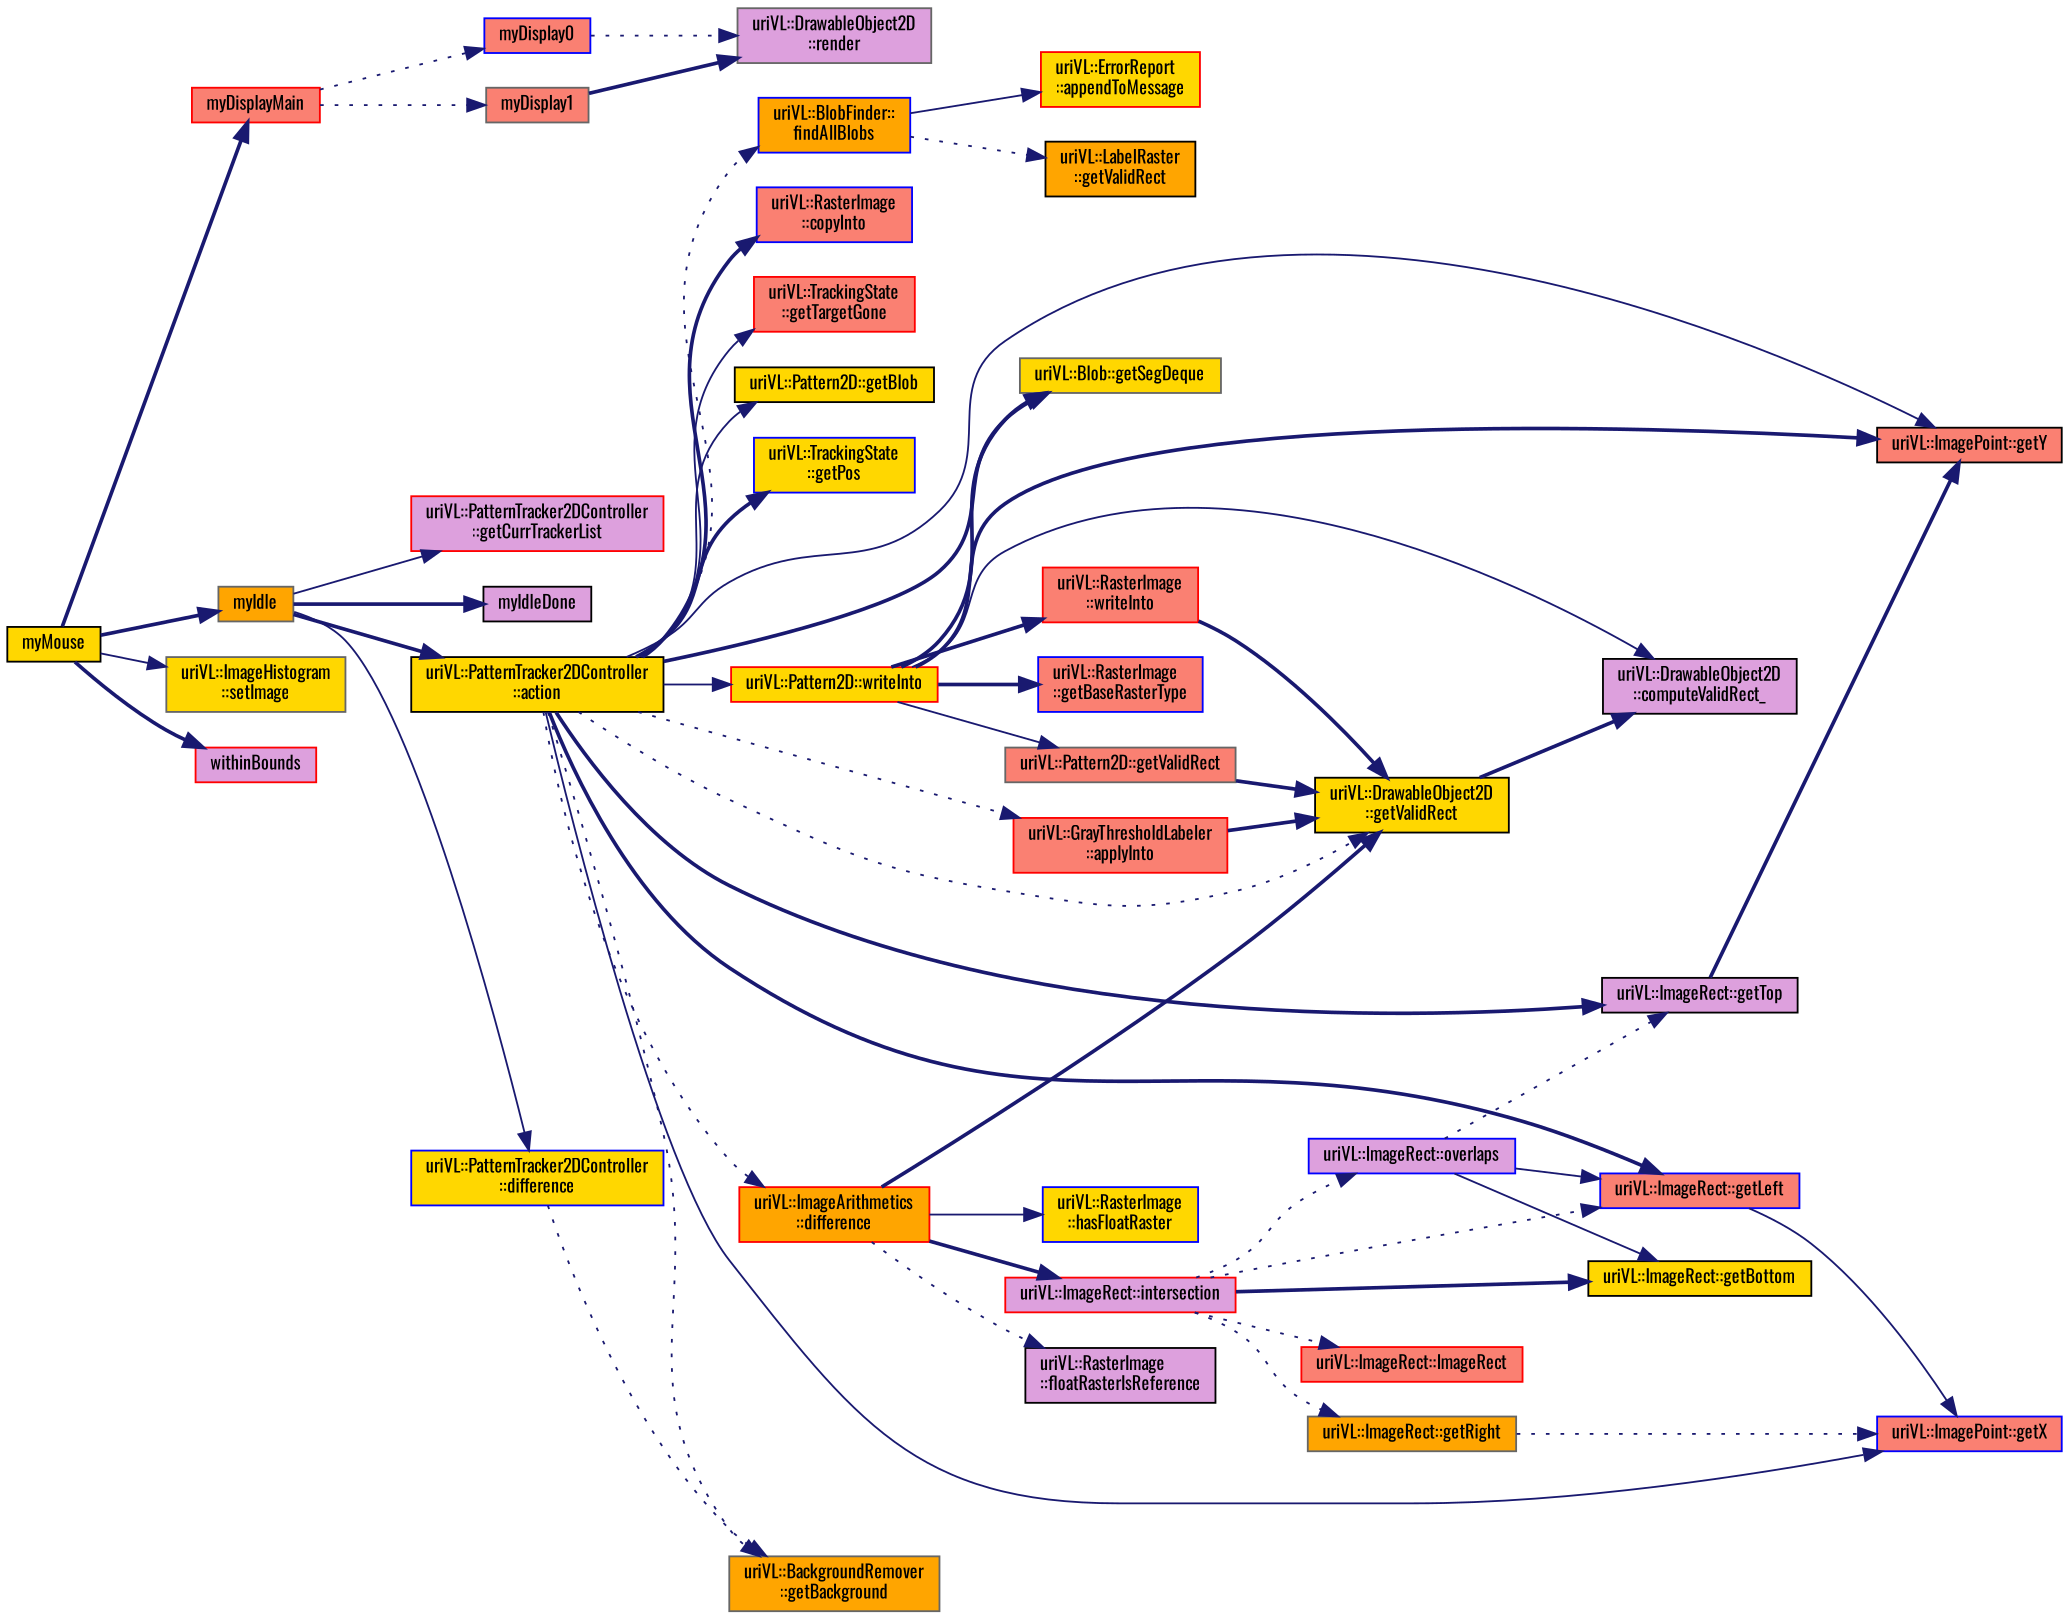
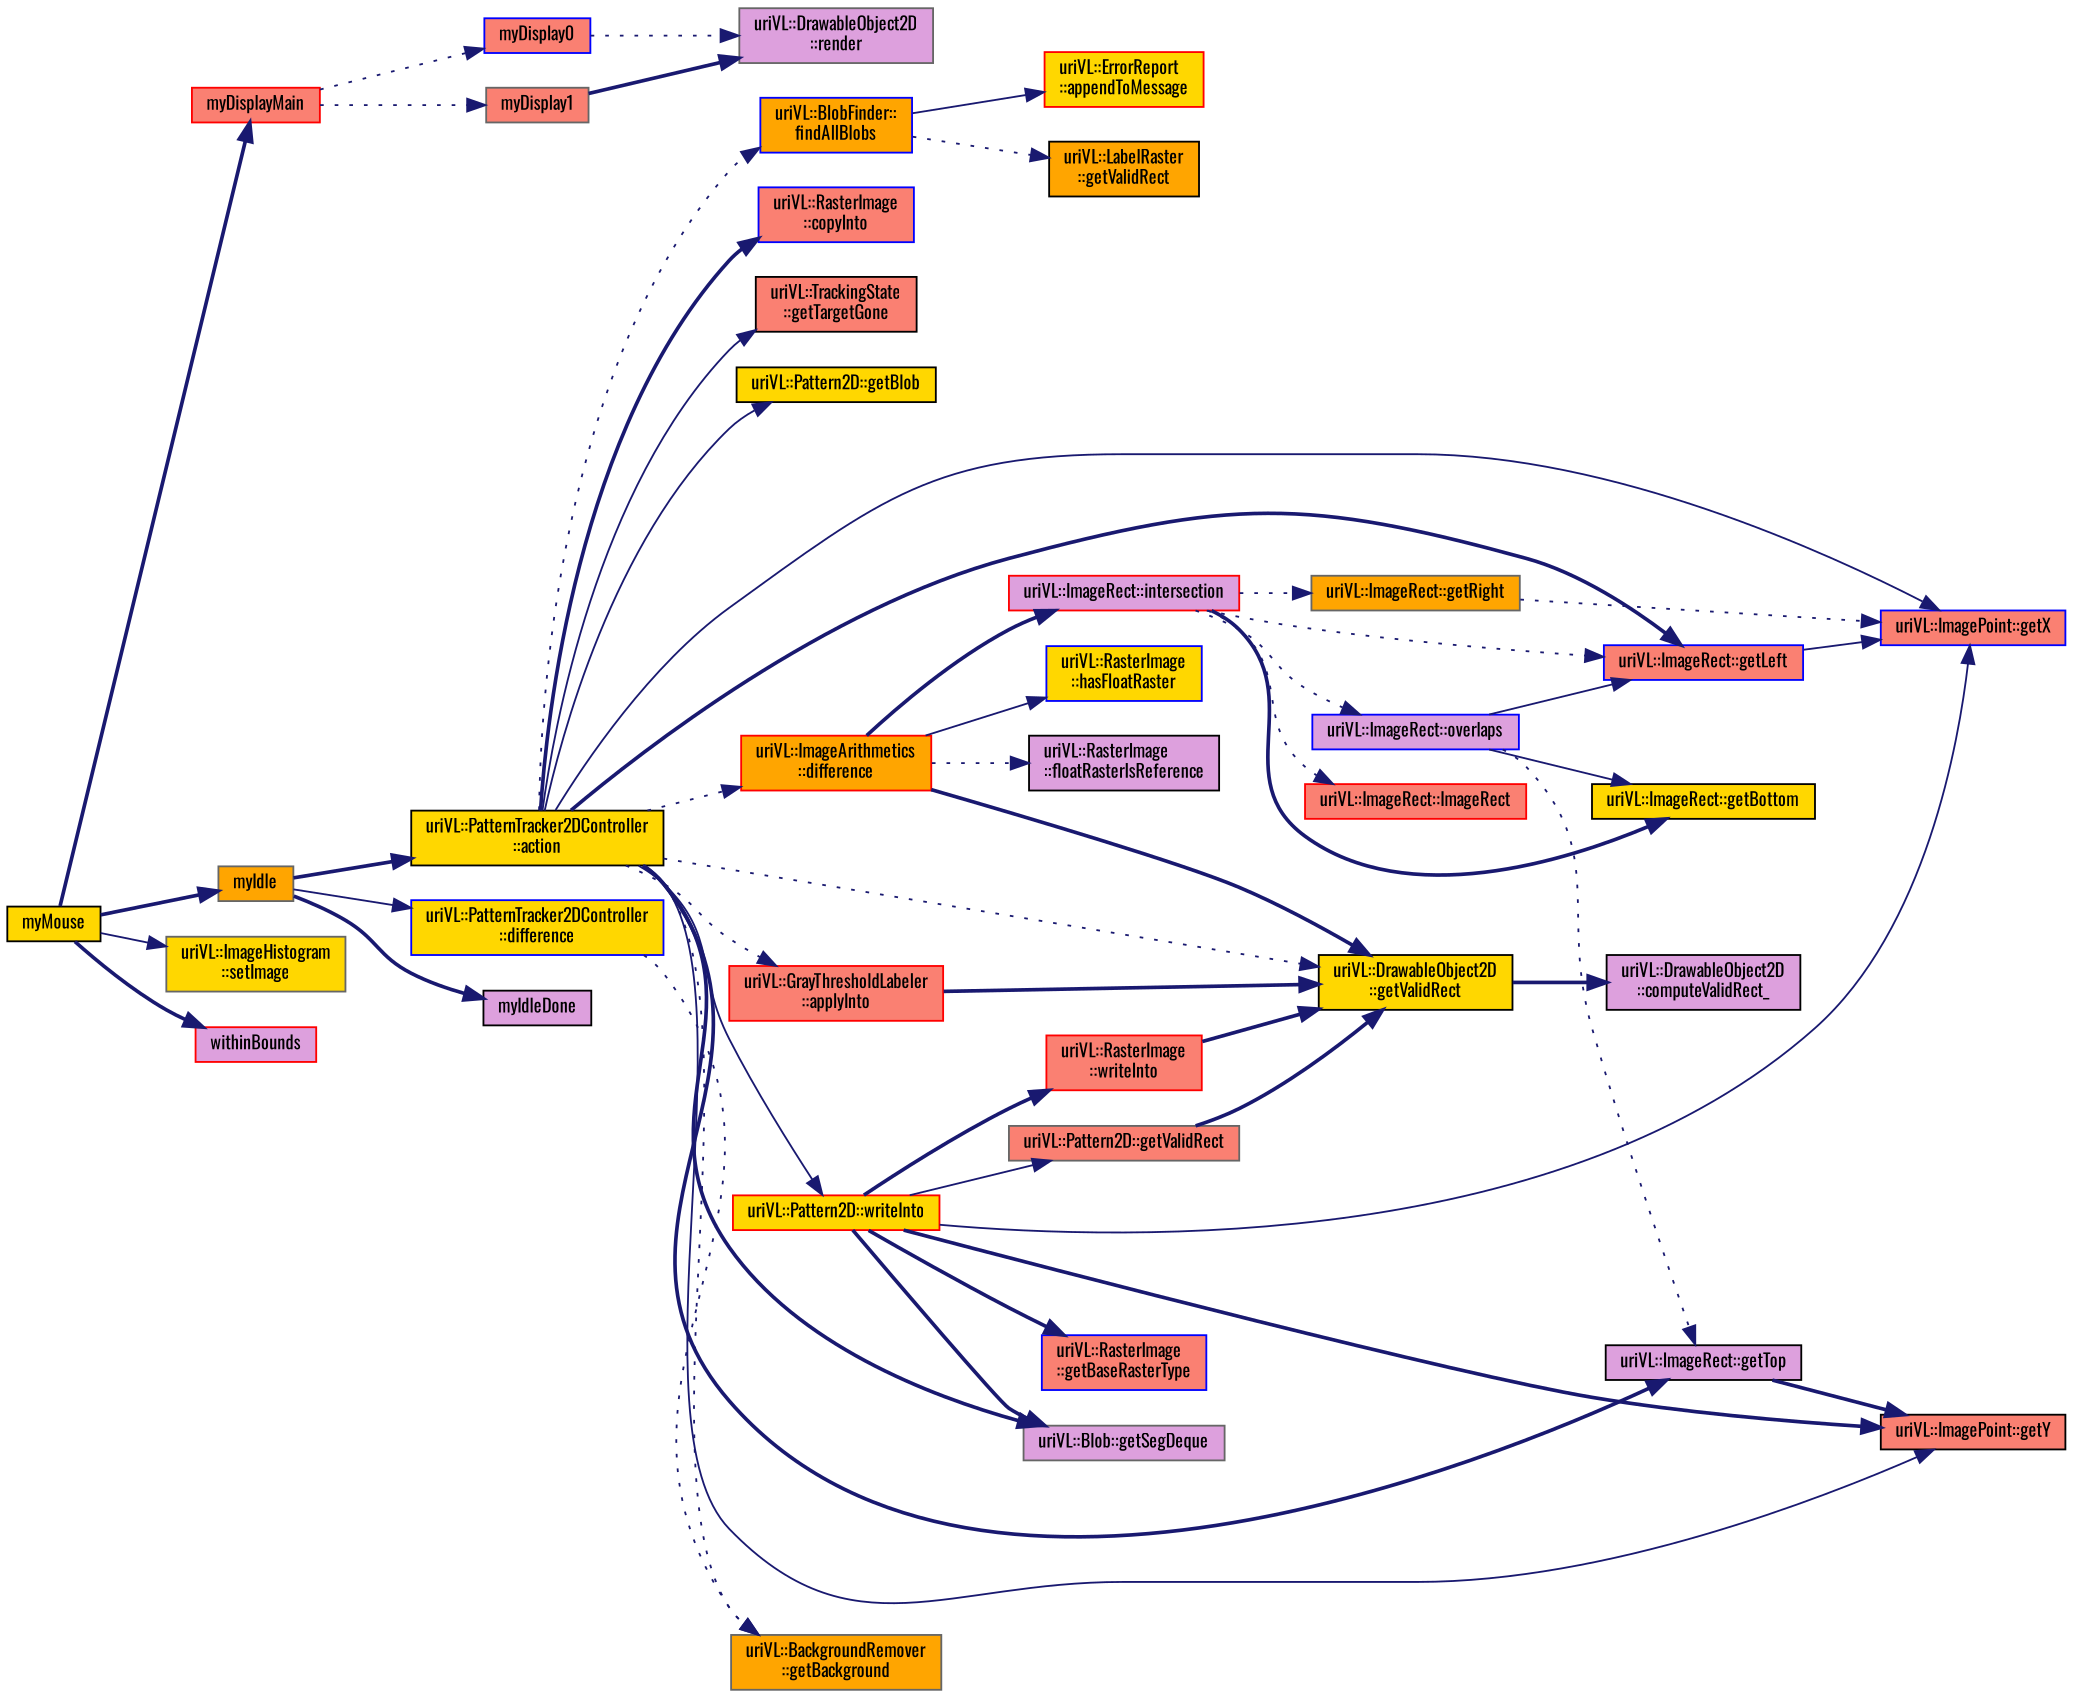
(834, 304) -> (836, 304)
(1120, 376) -> (1124, 1443)
(834, 465) -> none
(1254, 512) -> (1593, 1157)
(537, 524) -> none
